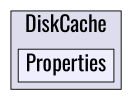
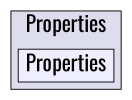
(66, 26) -> (66, 26)
